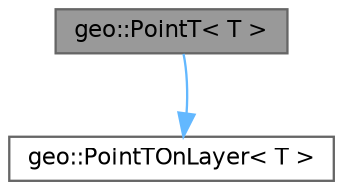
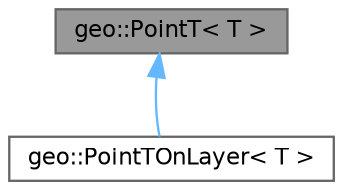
(187, 83) -> (156, 107)
